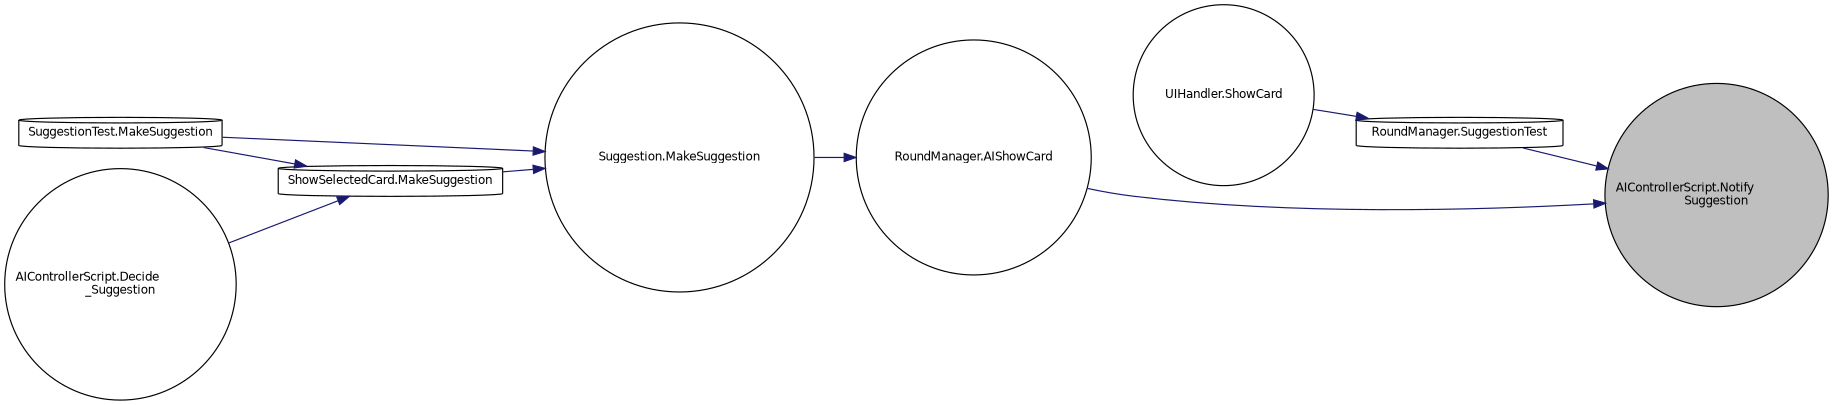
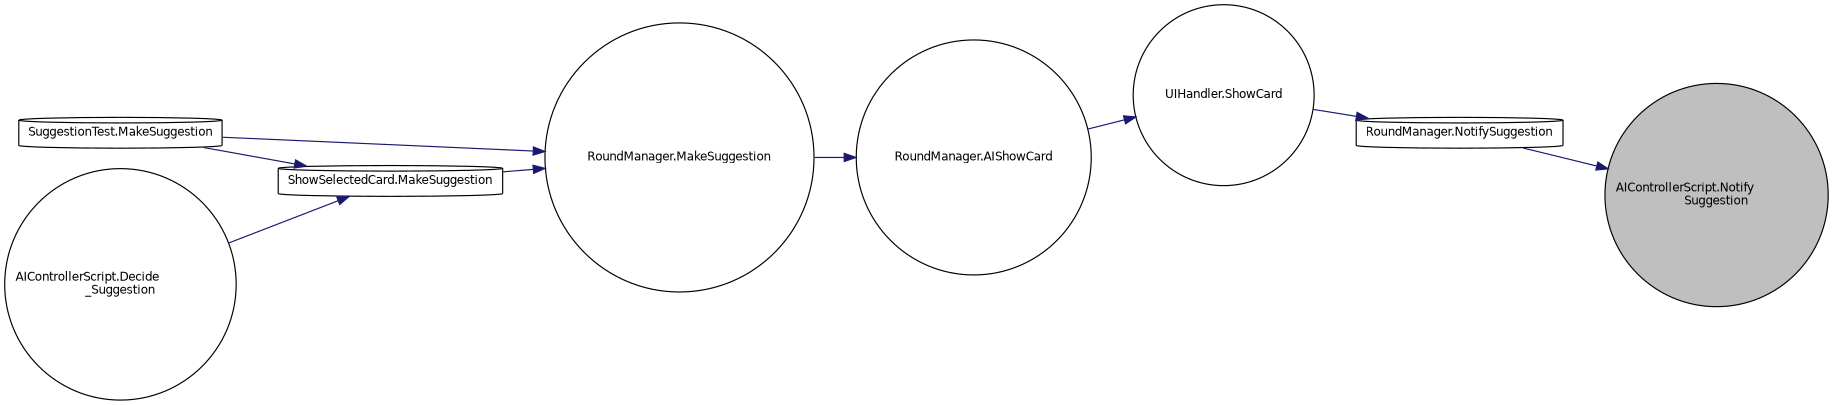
(1460, 133) -> (1460, 133)
(679, 157) -> (679, 157)
(1340, 209) -> (1106, 124)
